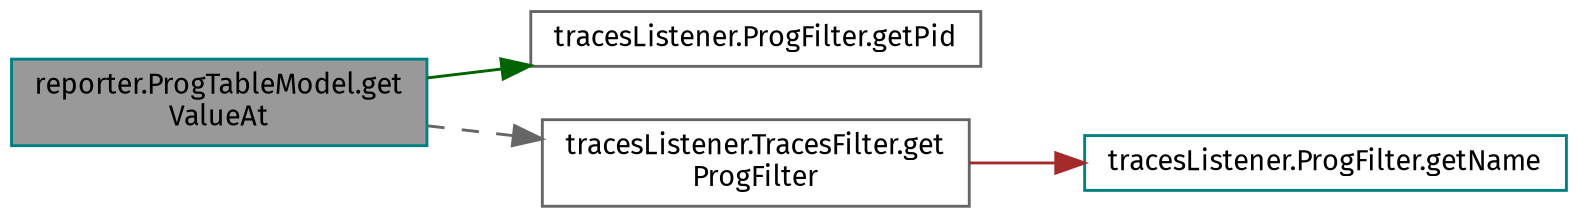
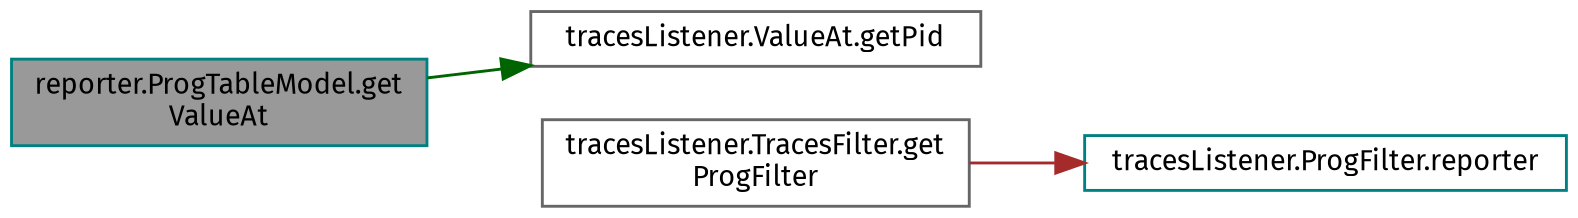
(756, 39) -> (756, 39)
(470, 131) -> none
(1326, 163) -> (1326, 163)
